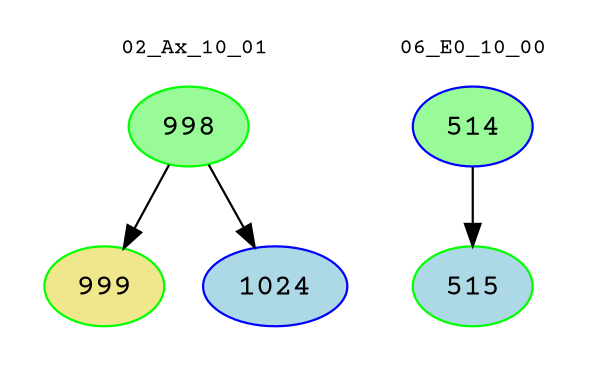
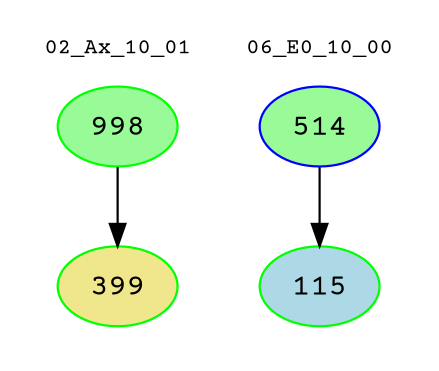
(104, 286) -> (118, 286)
(275, 286) -> none
(473, 286) -> (320, 286)
